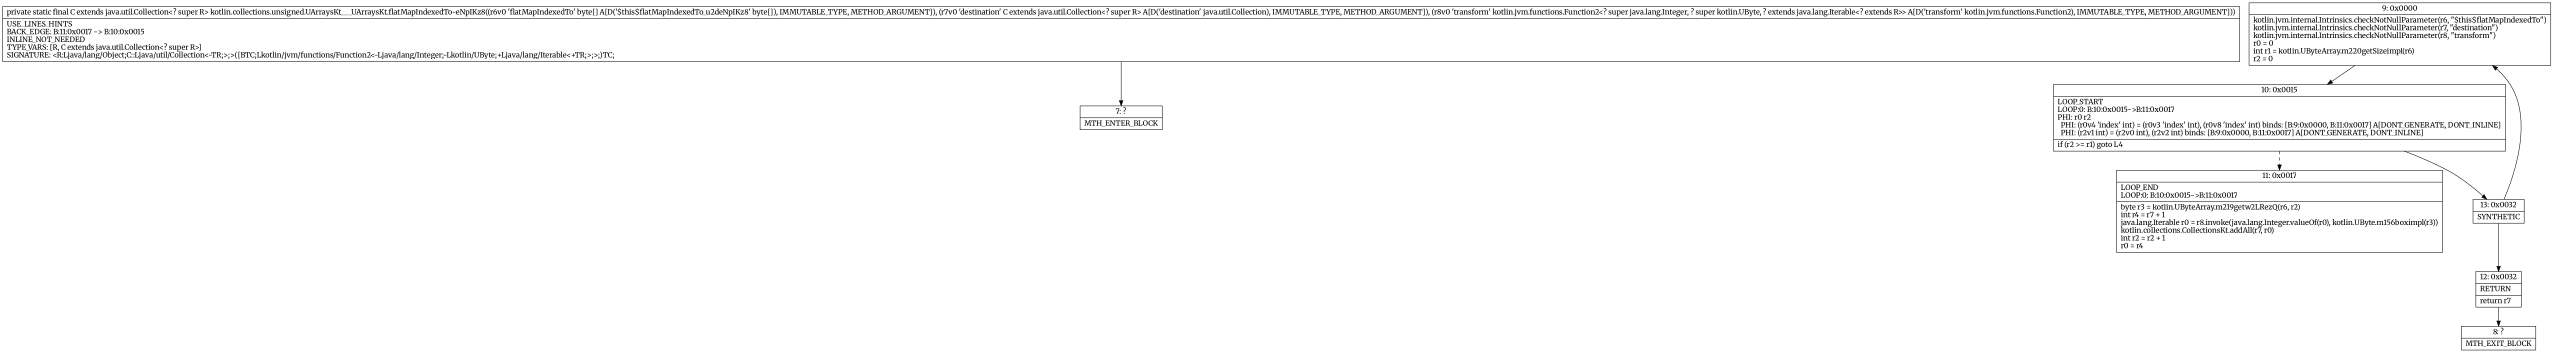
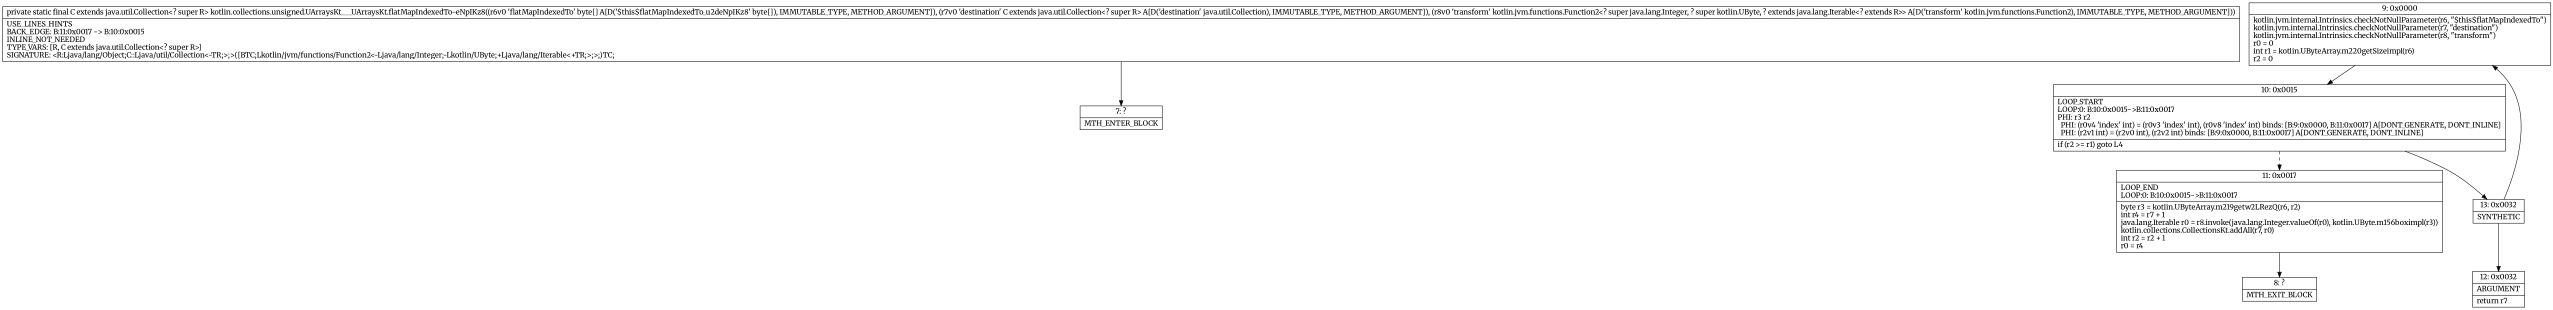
(2075, 118) -> (2075, 118)
(2496, 289) -> (2499, 289)
(2499, 314) -> (2280, 262)
